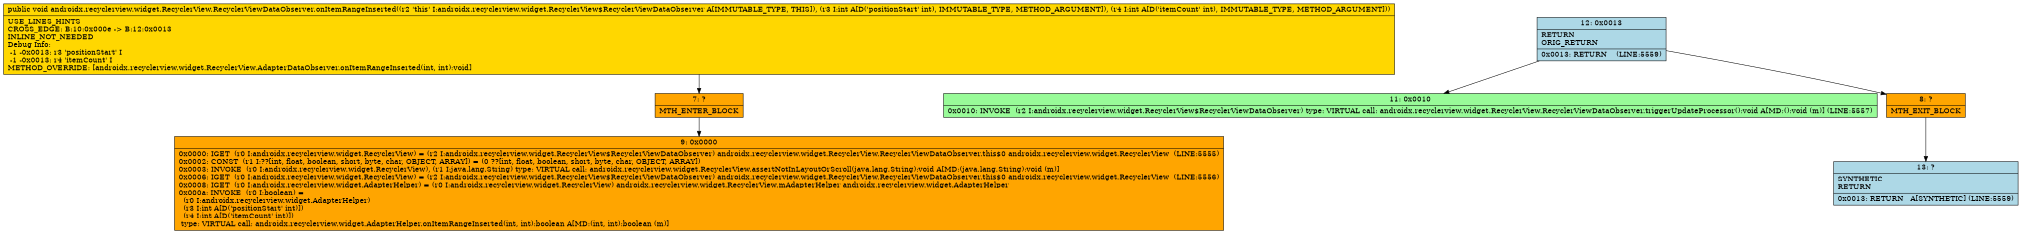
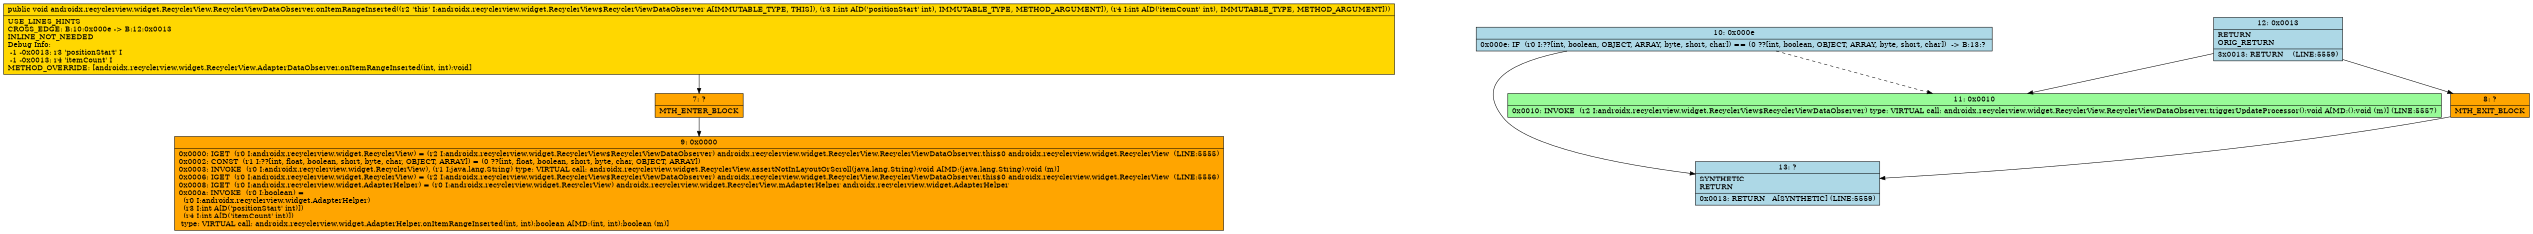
none -> (1734, 39)
(1602, 55) -> (2278, 55)
